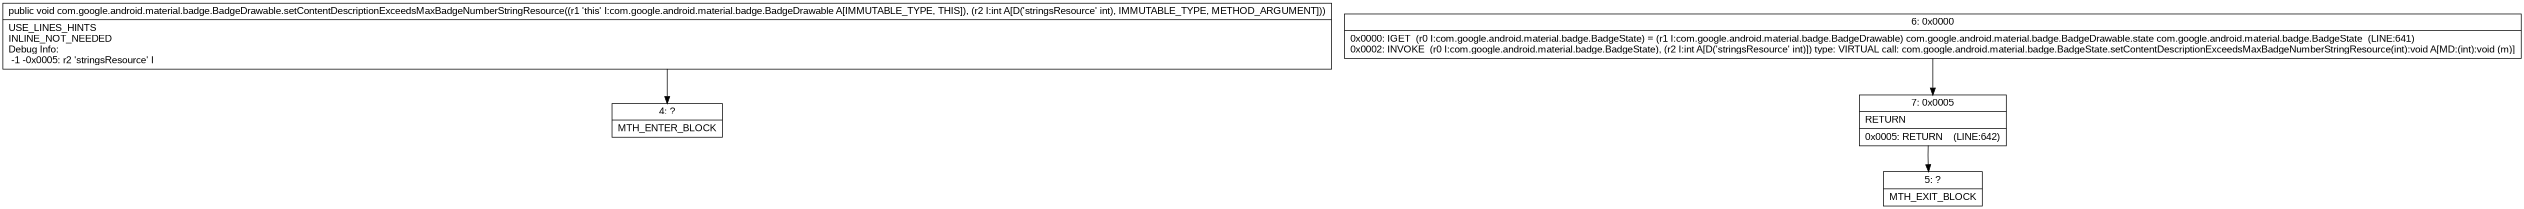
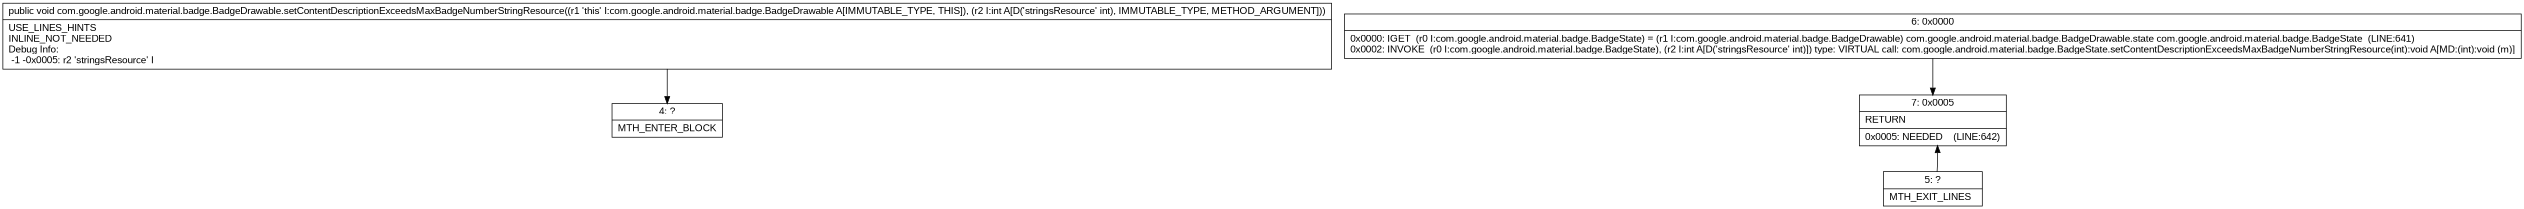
(1933, 137) -> (1933, 137)
(1928, 155) -> (1938, 162)
(1933, 197) -> (1930, 197)
